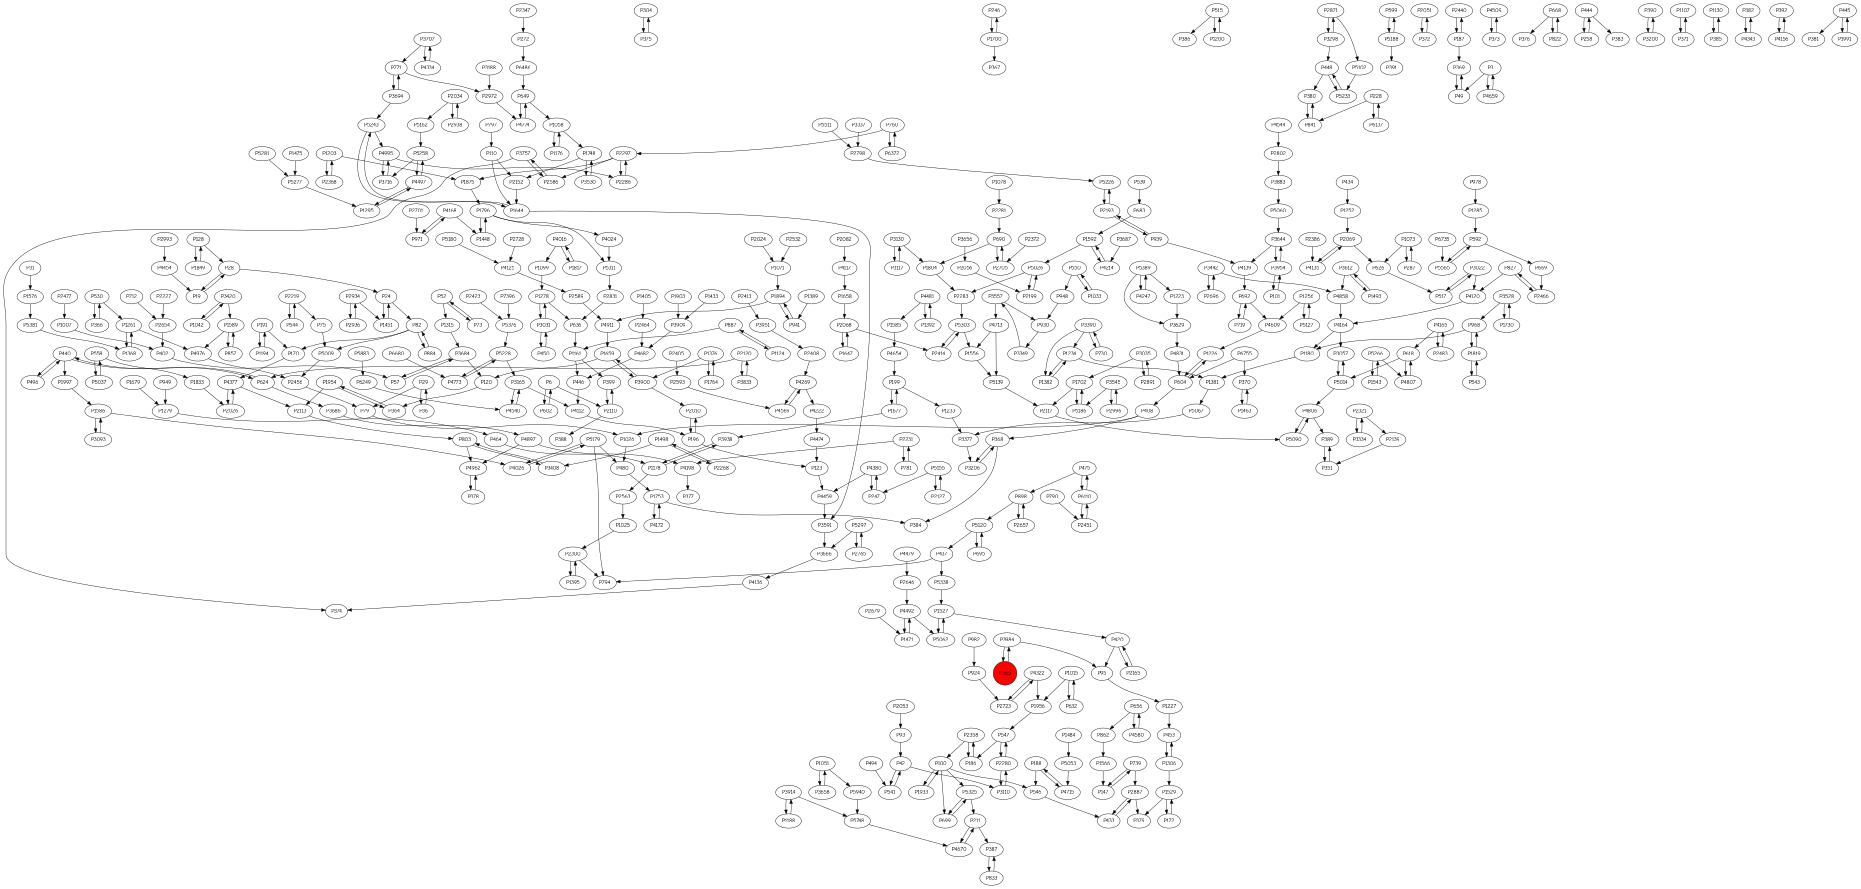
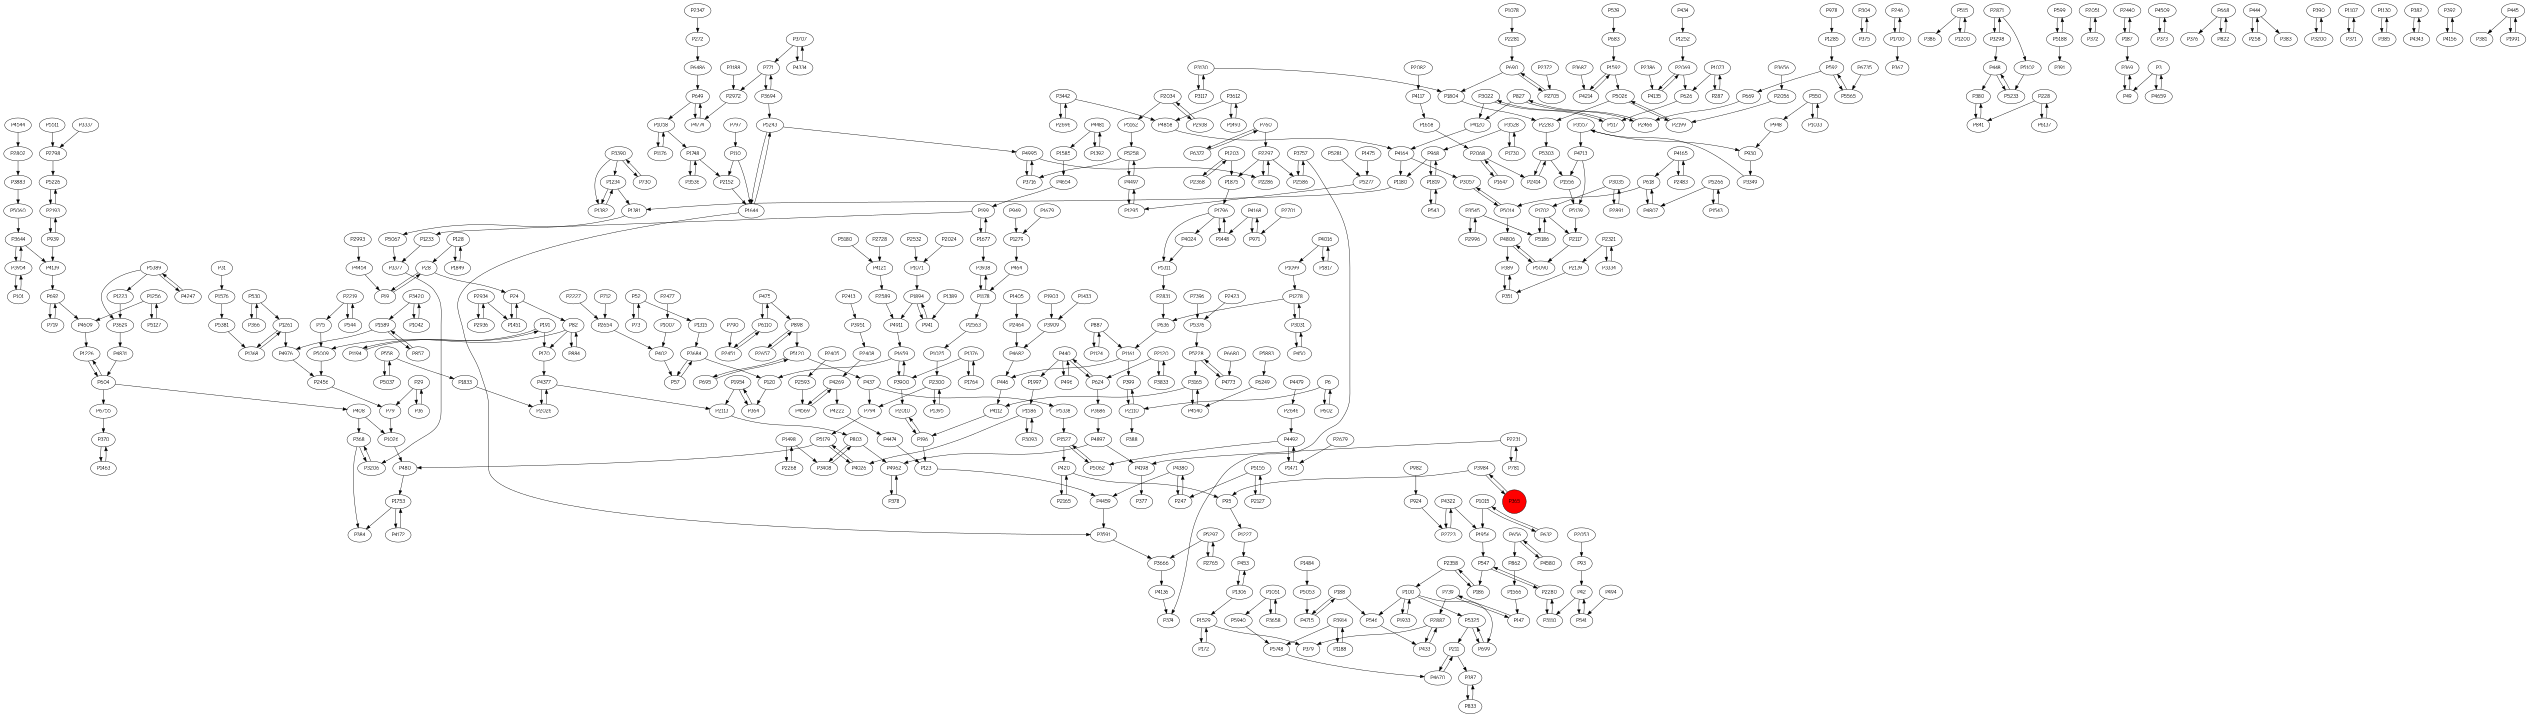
(588, 182) -> (693, 182)
(1214, 368) -> (103, 395)
(598, 509) -> (848, 424)
